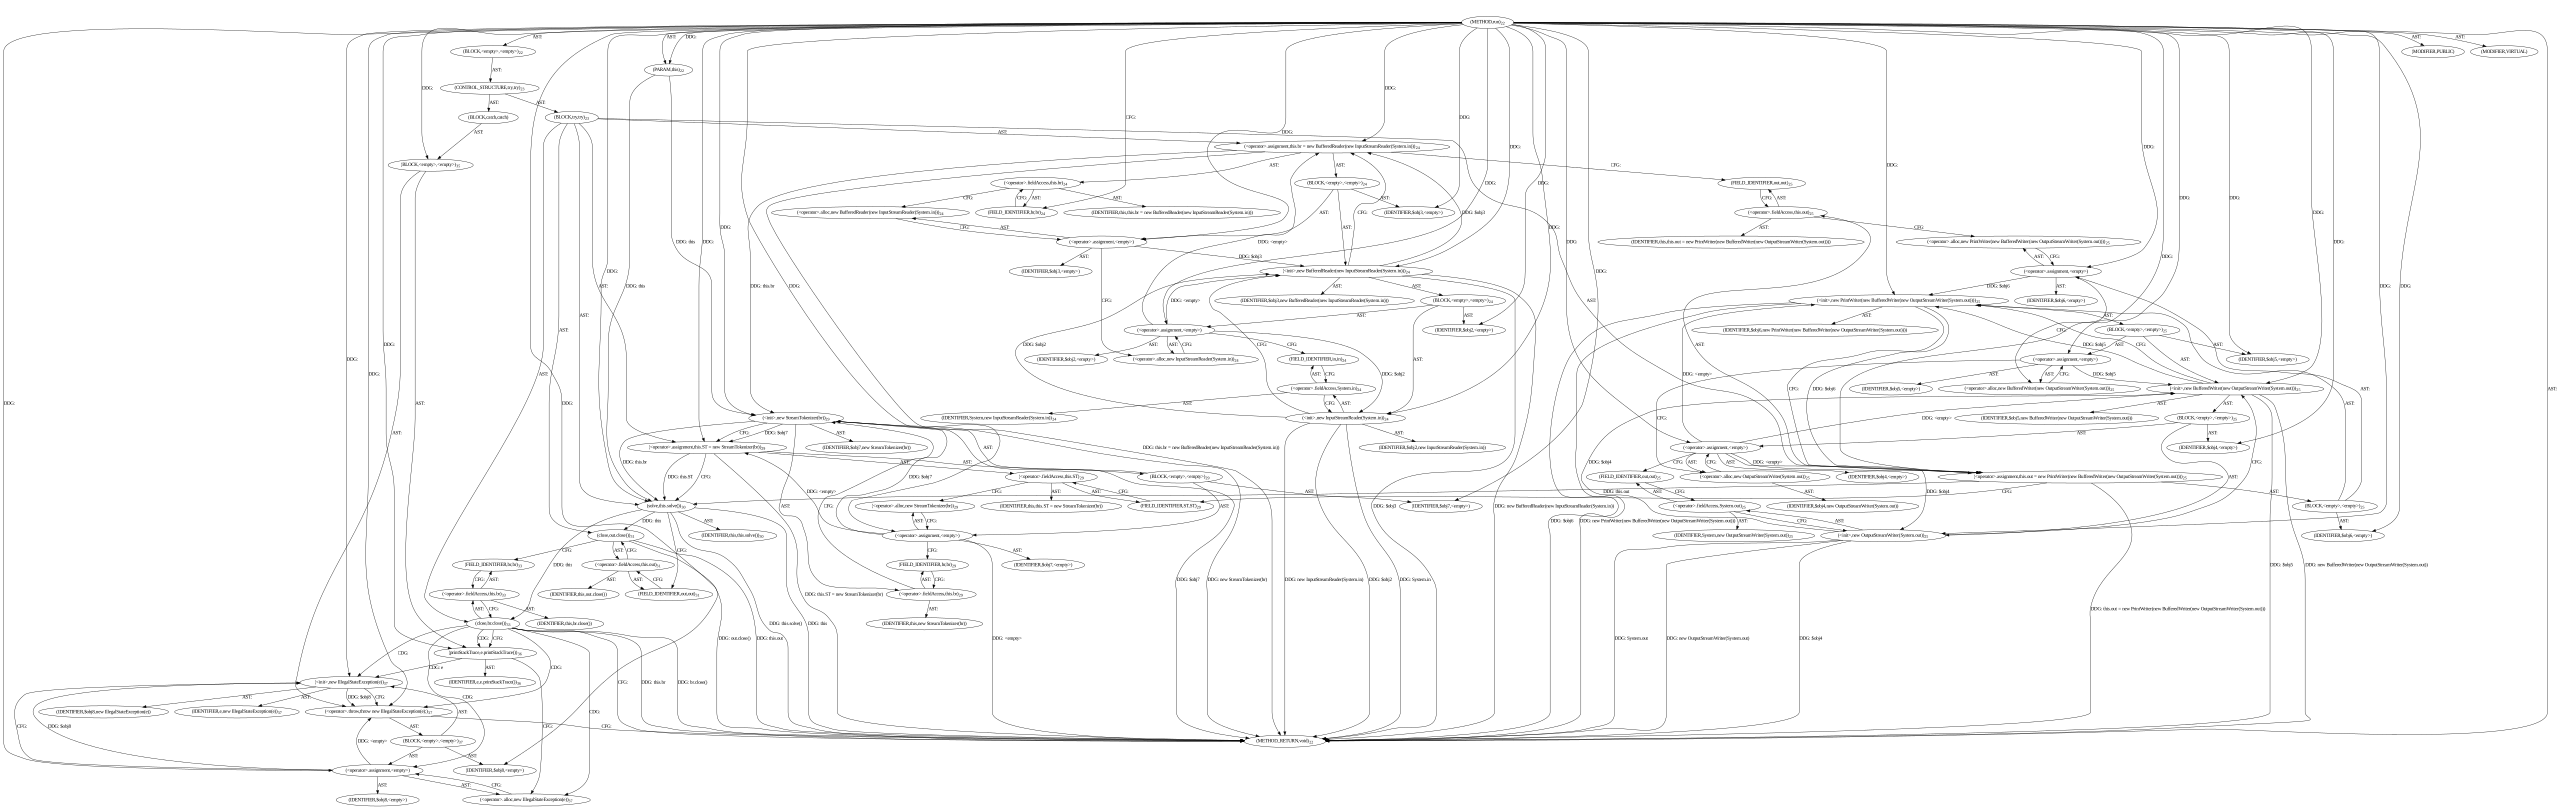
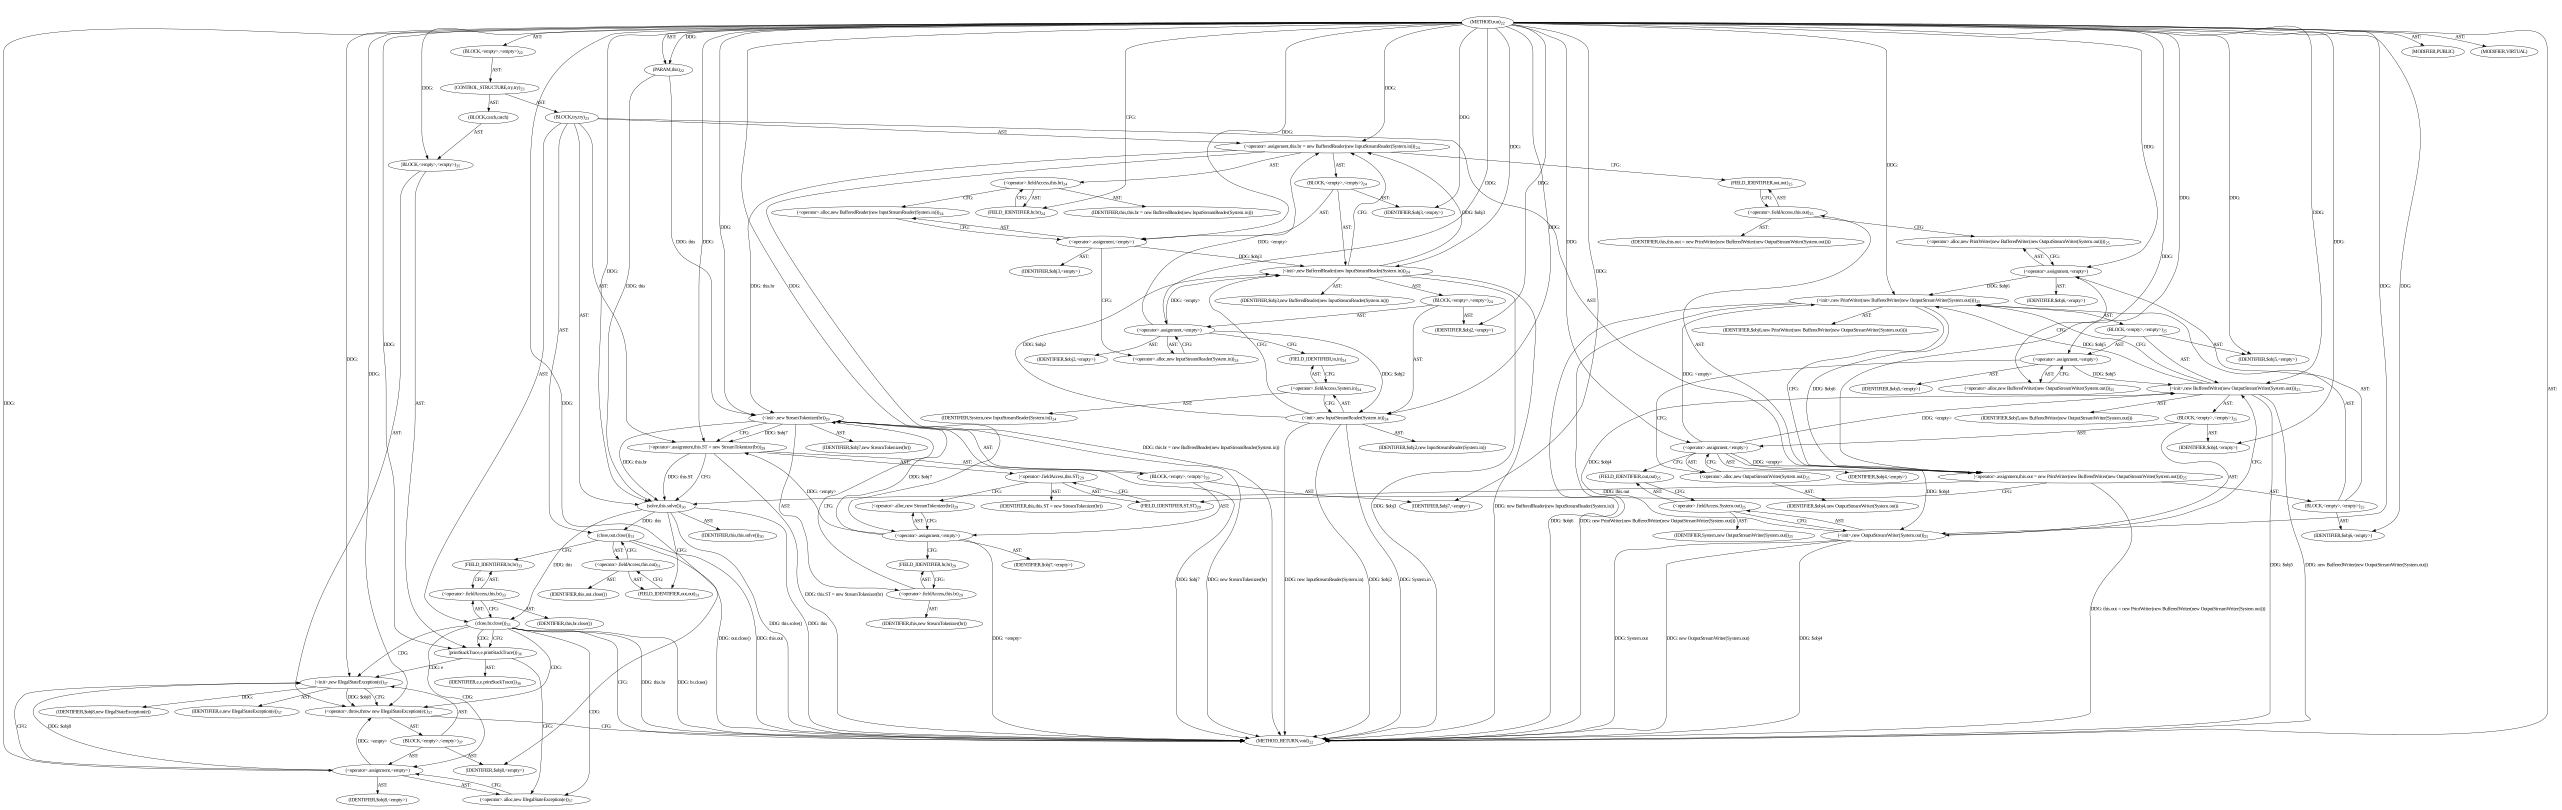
(248, 697) -> (248, 697)
